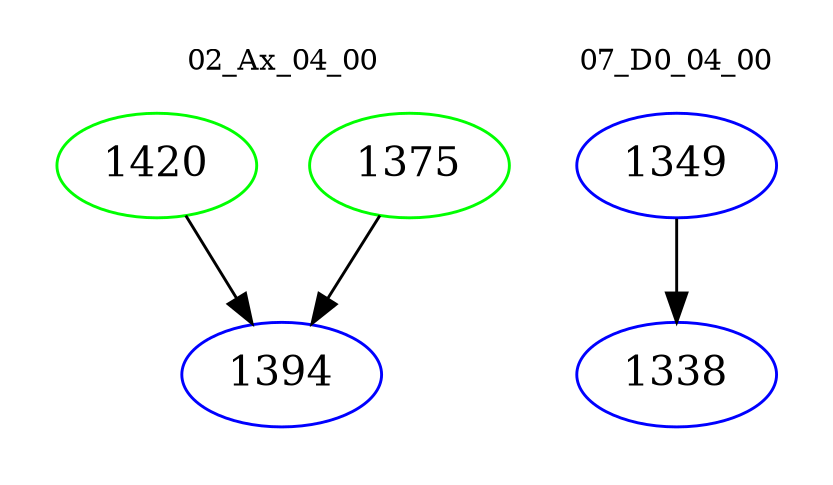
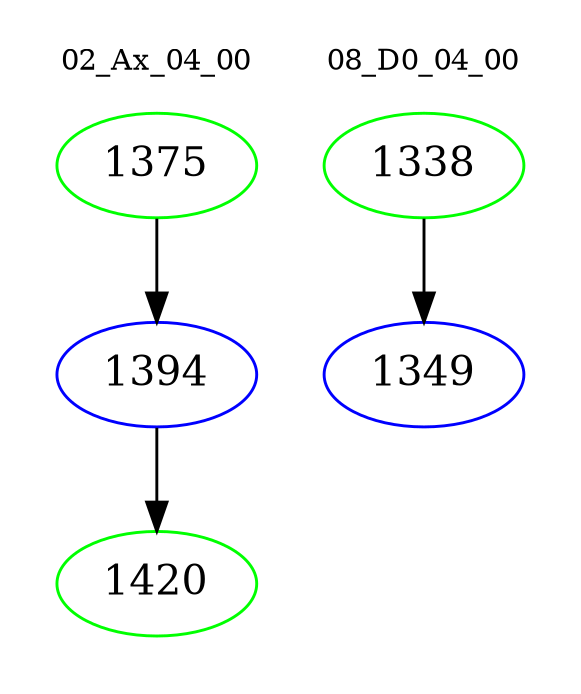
(677, 62) -> (424, 62)
(677, 256) -> (424, 256)
(211, 257) -> (157, 465)
(677, 375) -> (424, 166)
